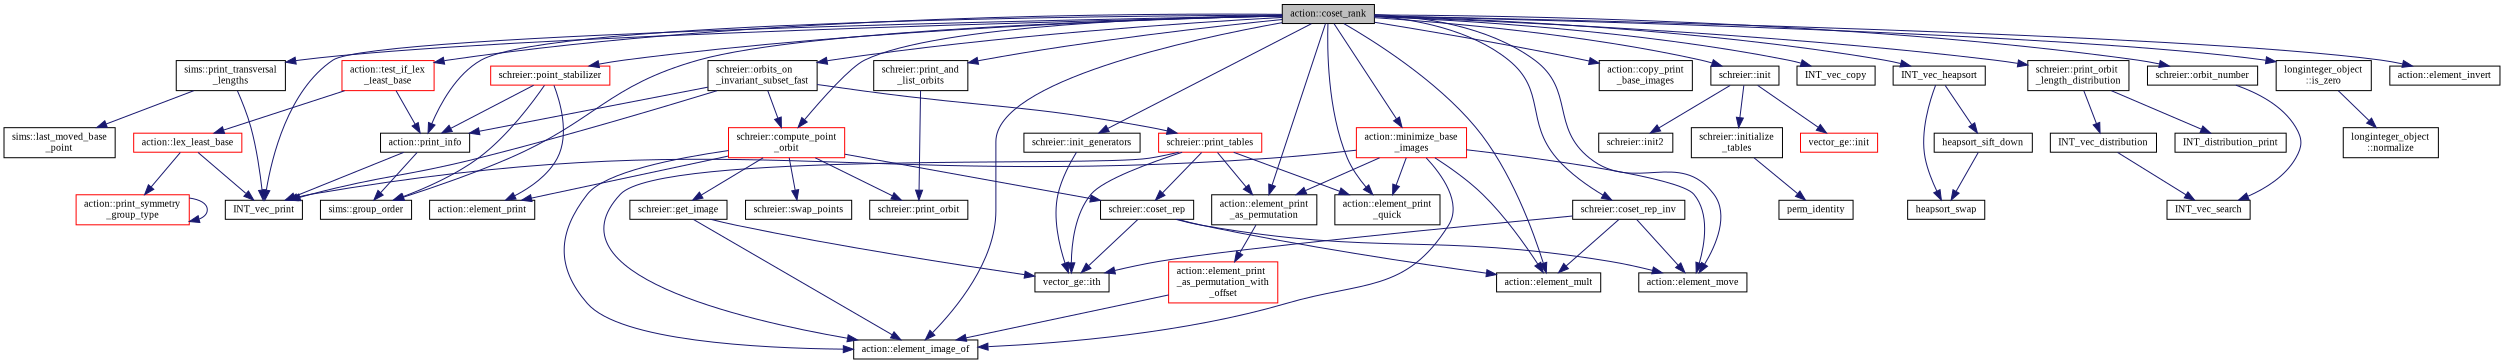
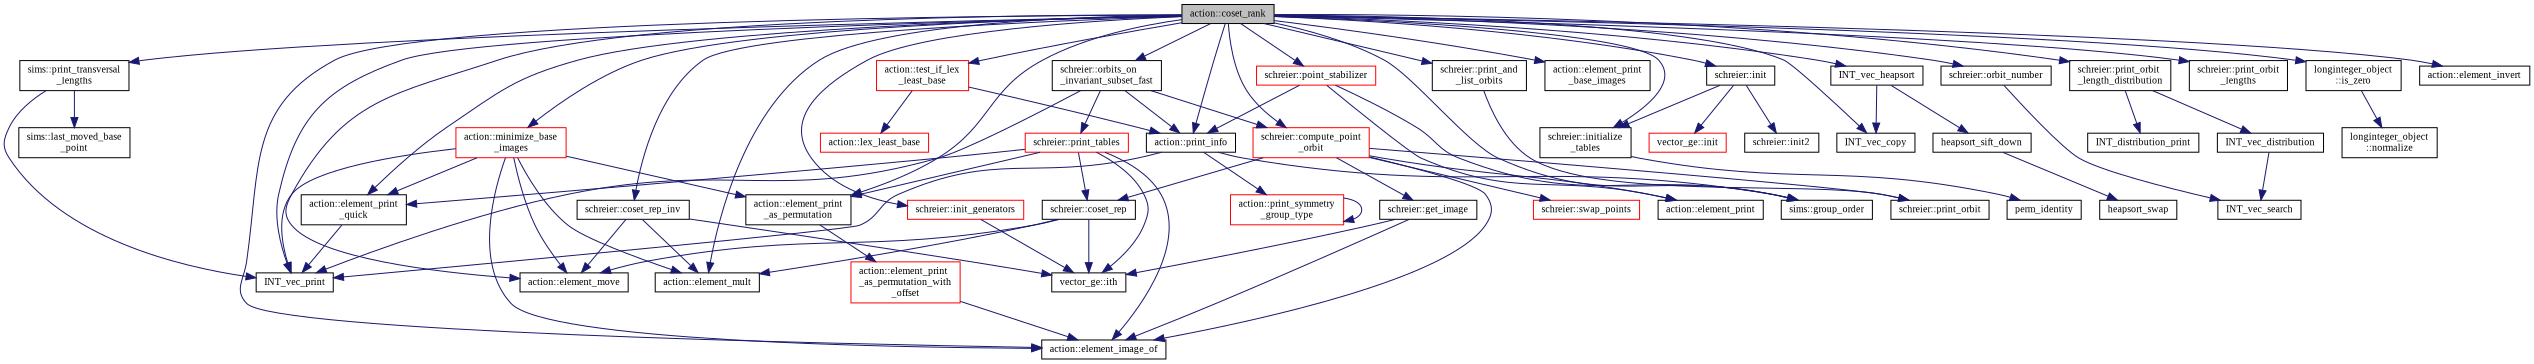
none -> (1509, 30)
(1646, 76) -> (1598, 76)
none -> (2238, 76)
(1924, 138) -> (1876, 104)
(1082, 143) -> (966, 210)
(166, 170) -> (1235, 173)
(222, 173) -> (329, 241)
(799, 210) -> (1587, 210)
